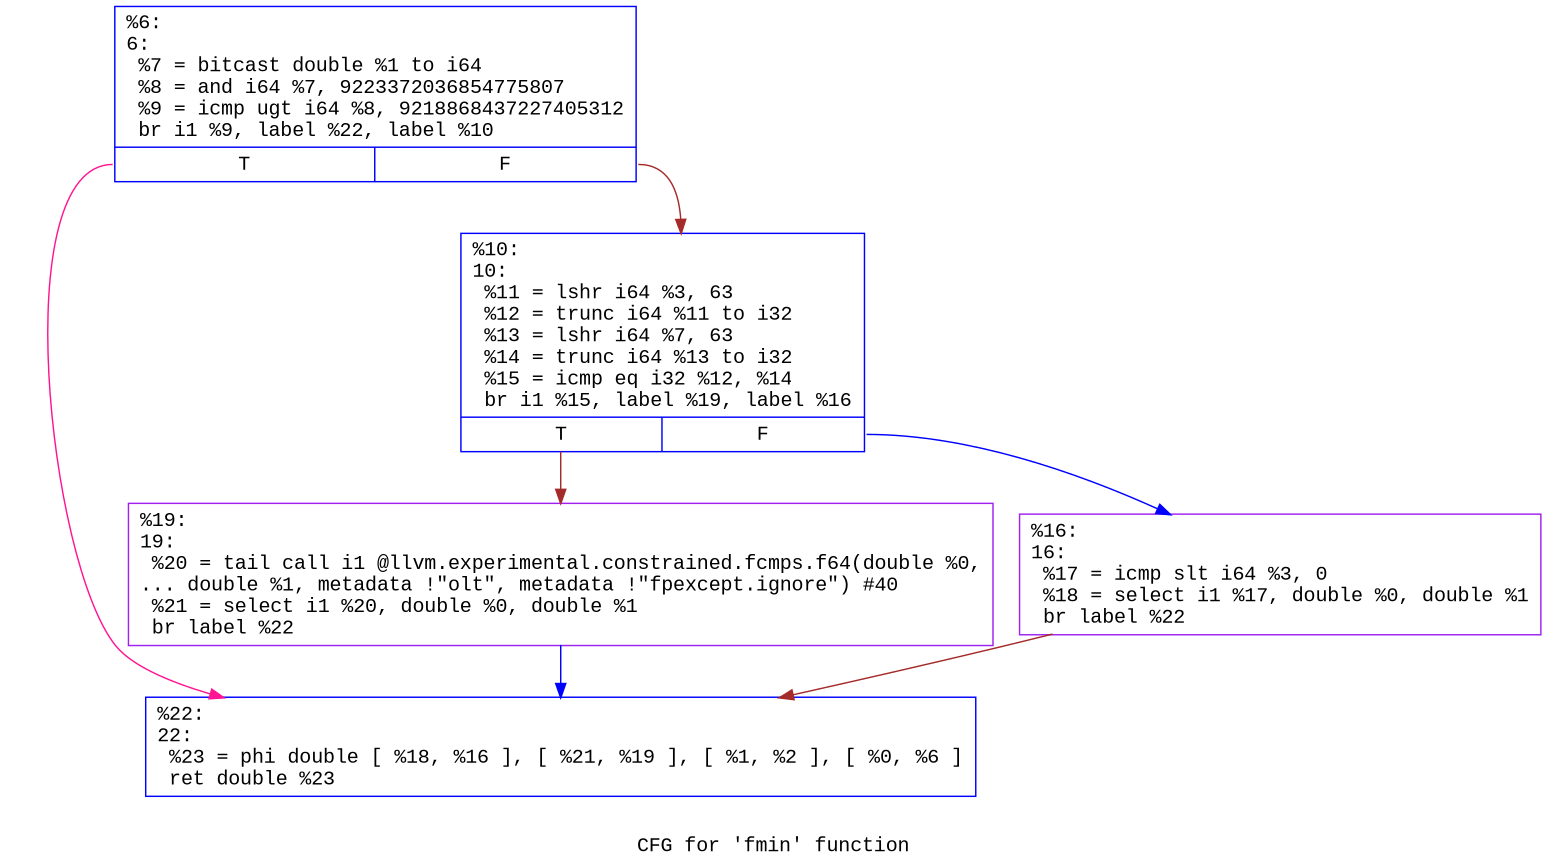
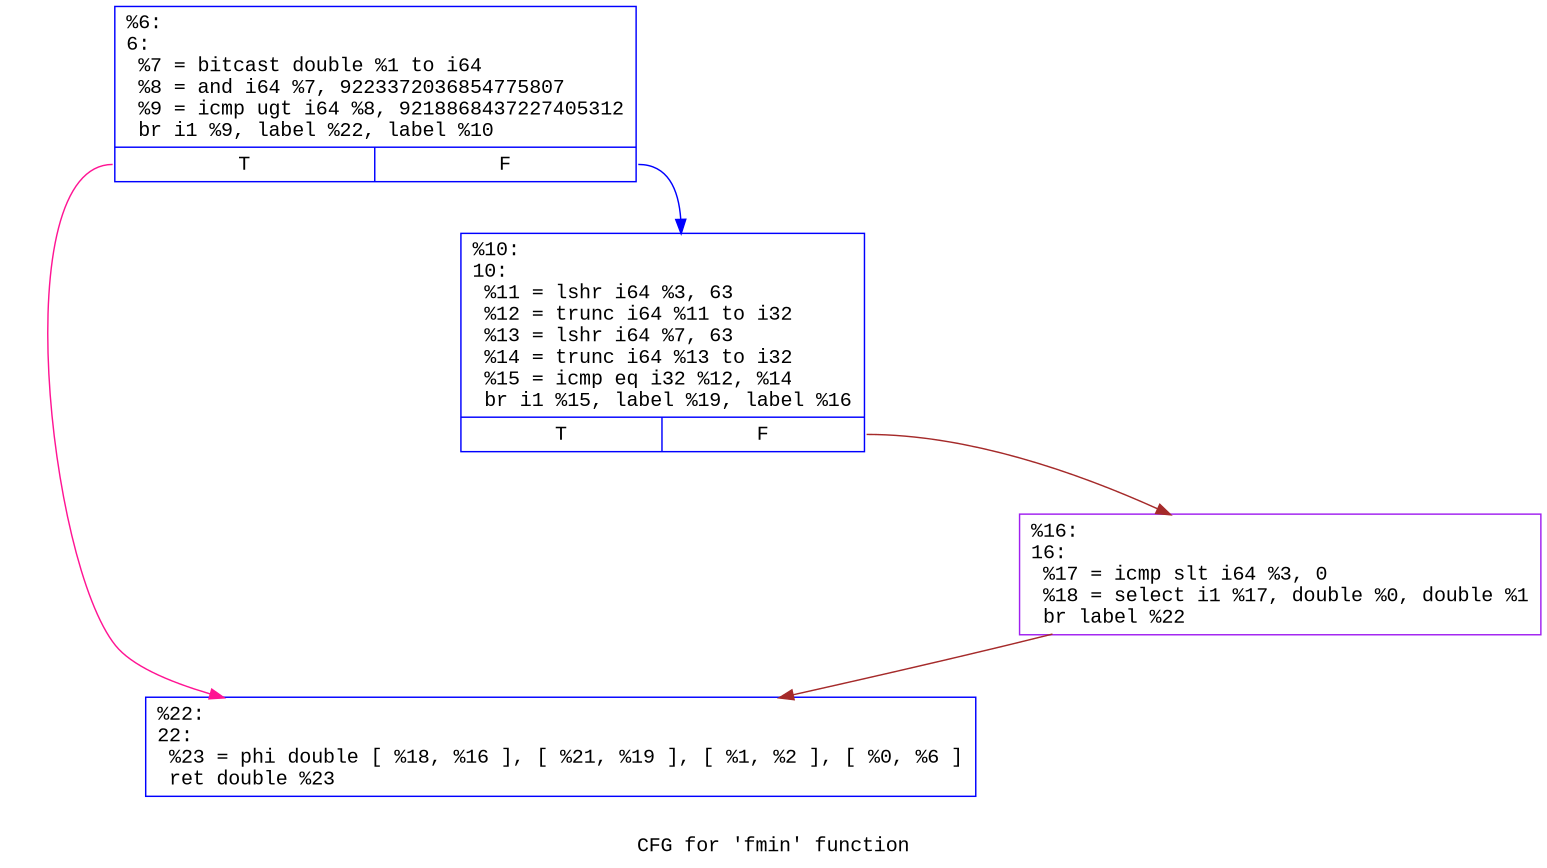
(671, 182) -> (671, 182)
(1016, 457) -> (1016, 457)
(561, 574) -> none
